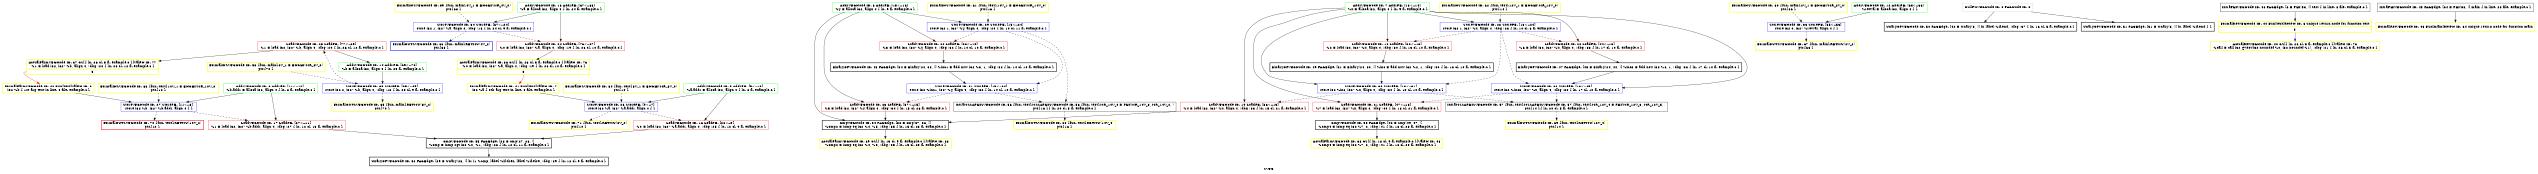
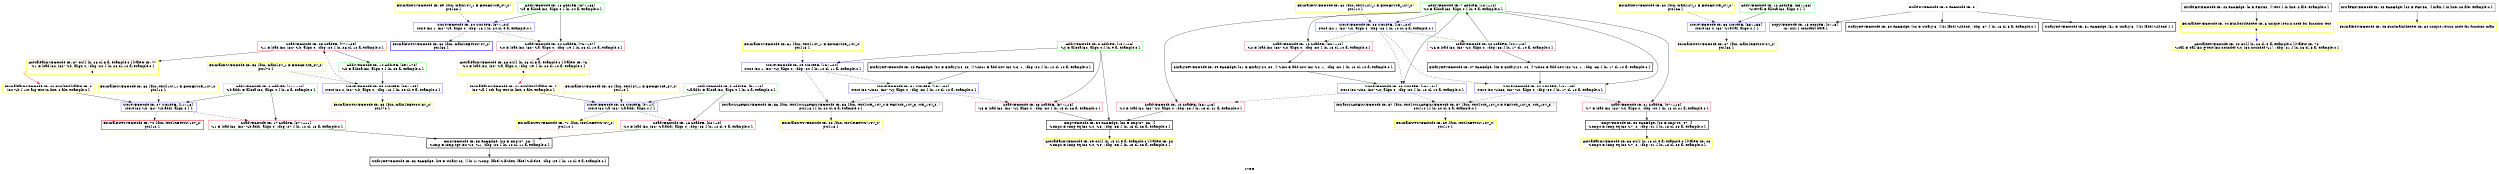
(1509, 13) -> (1478, 28)
none -> (1805, 27)
(944, 46) -> none
